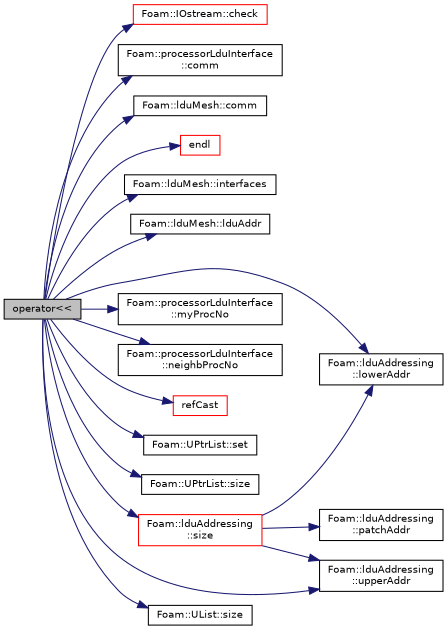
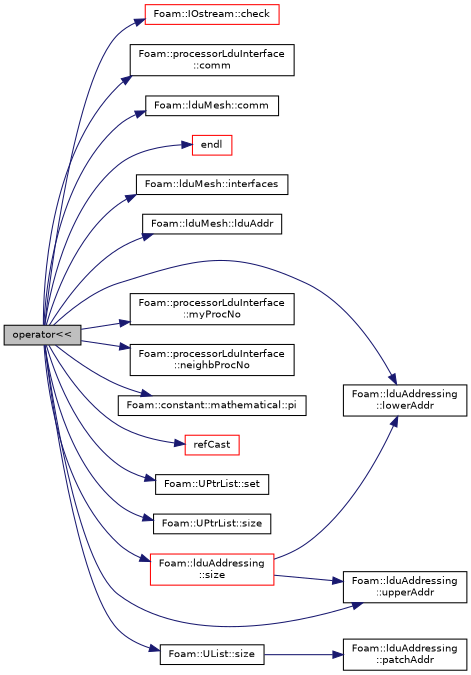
none -> (212, 406)
(286, 528) -> (299, 655)
